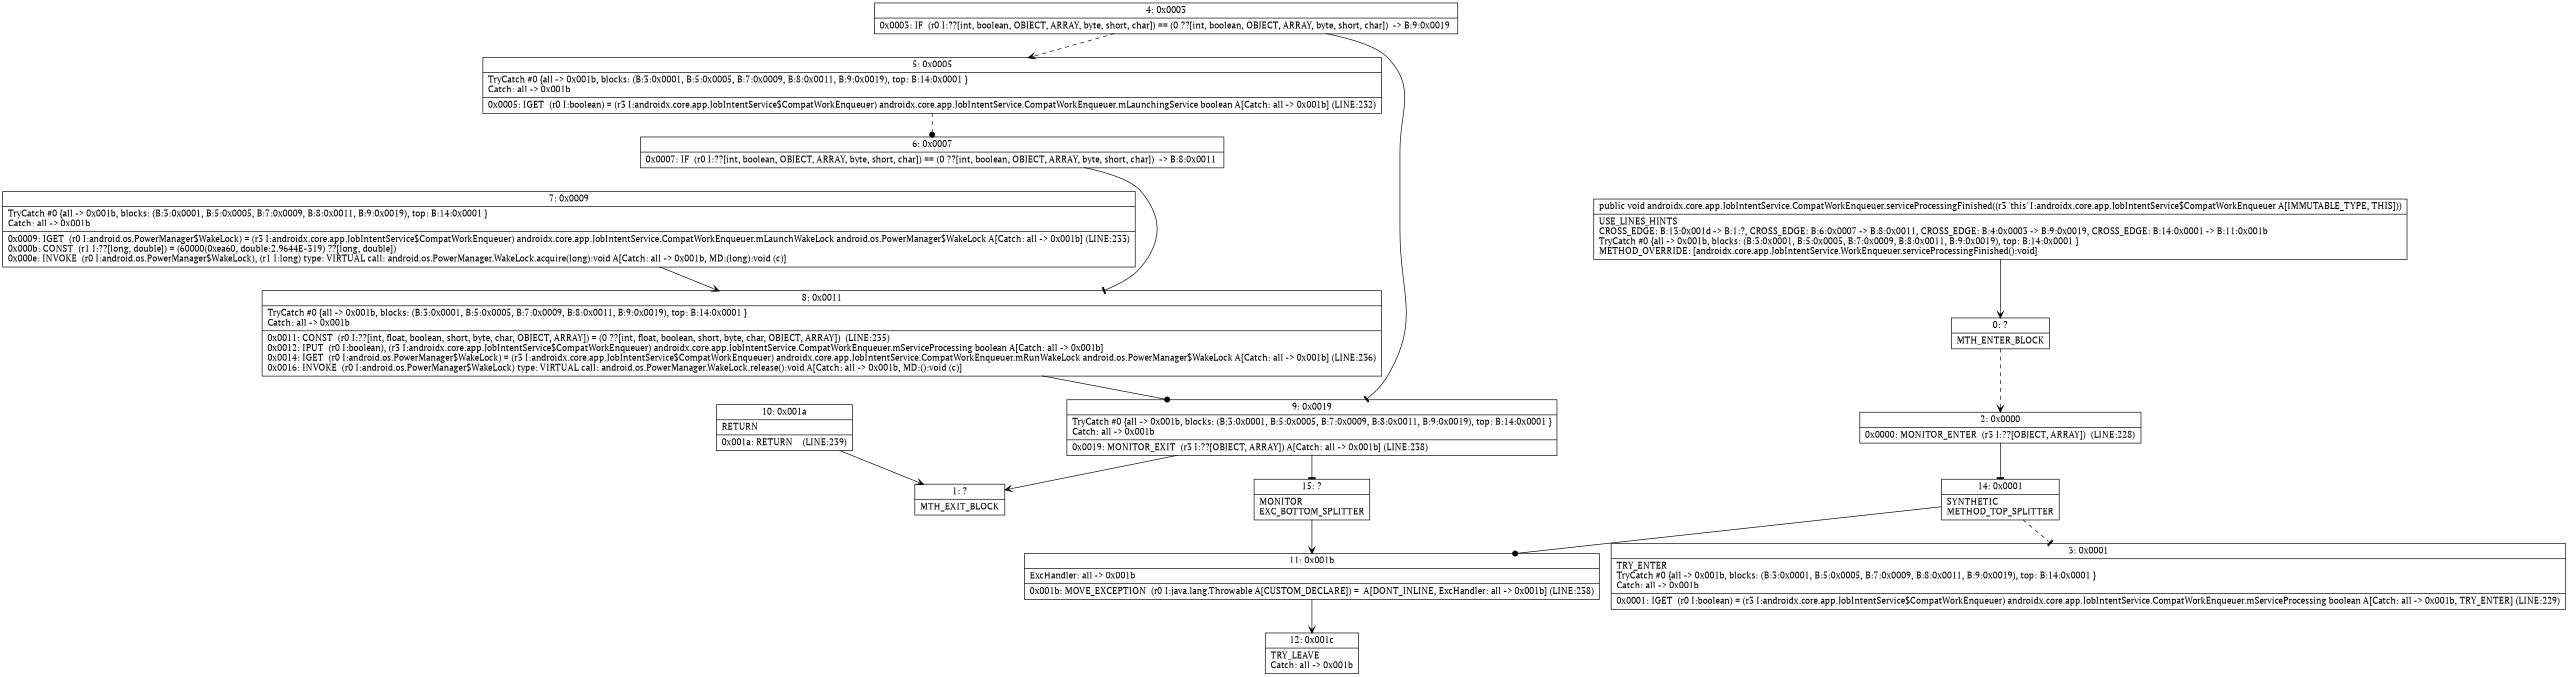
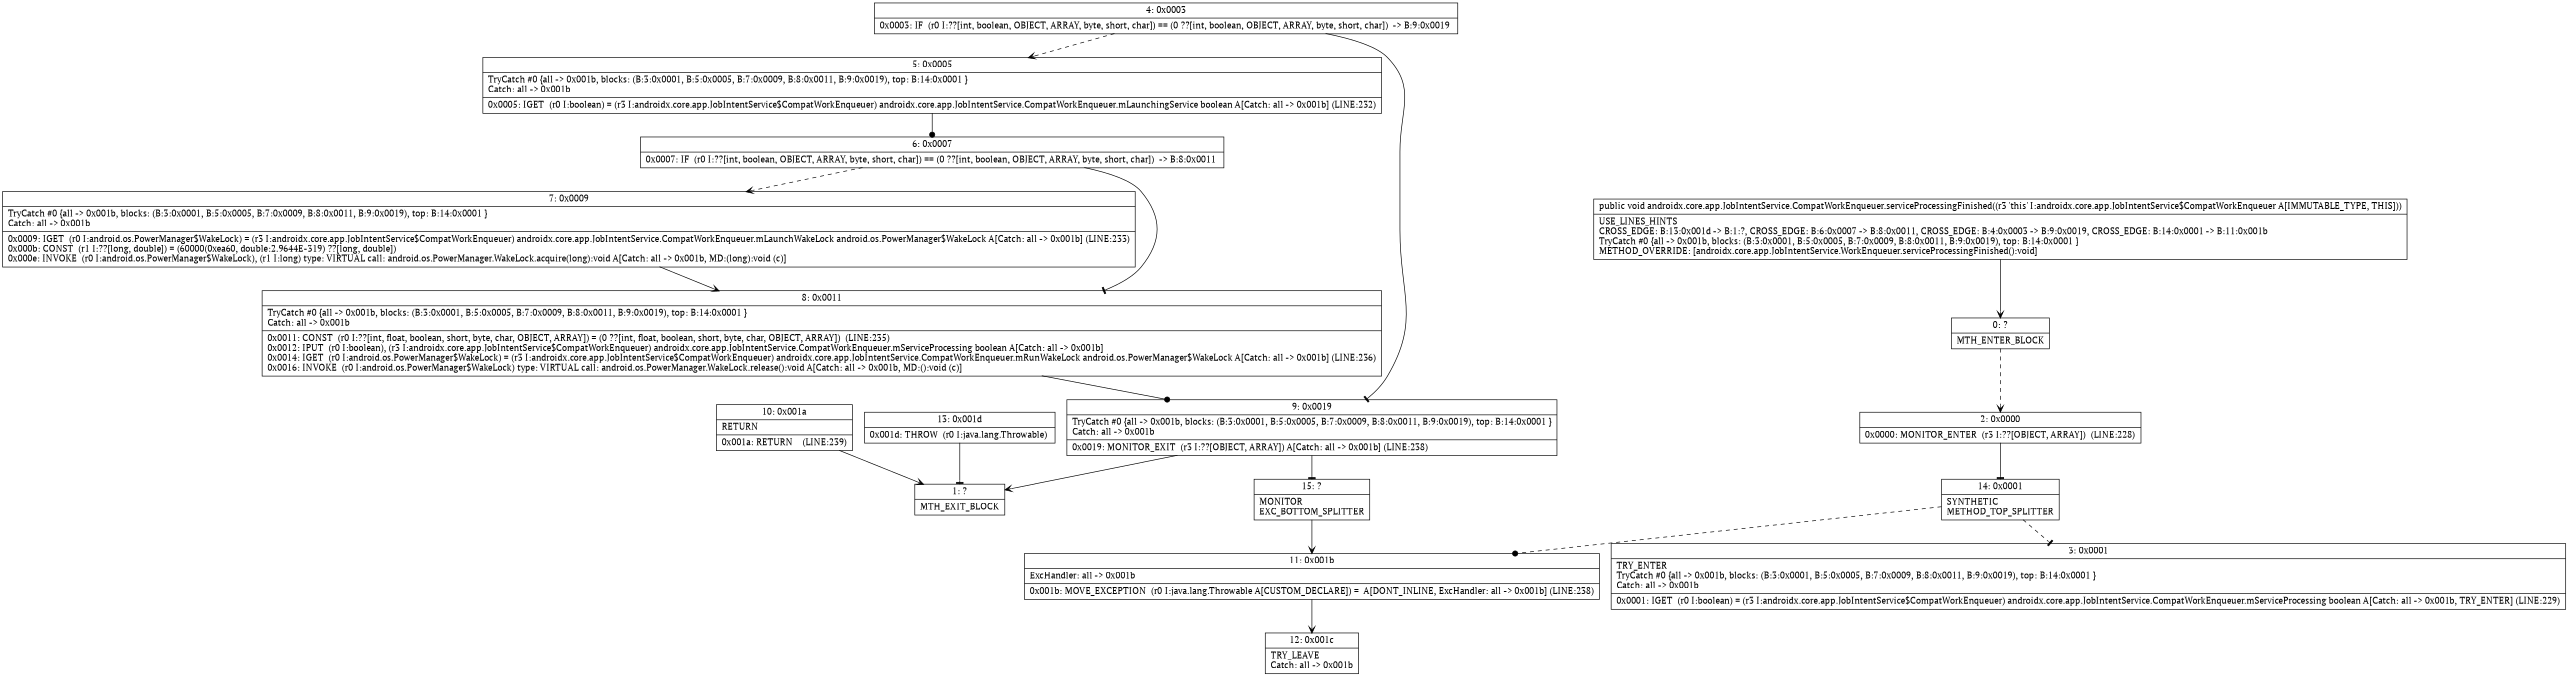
(932, 123) -> (932, 123)
none -> (808, 179)
none -> (960, 428)
(1730, 530) -> (1730, 530)
